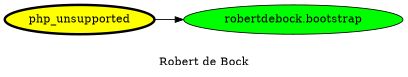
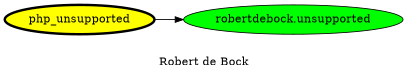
(293, 20) -> (293, 20)
